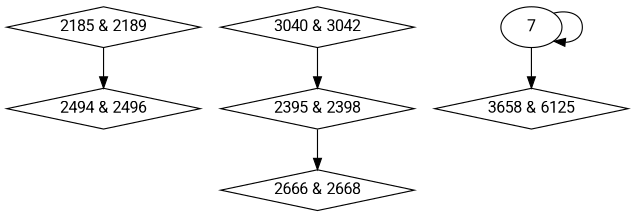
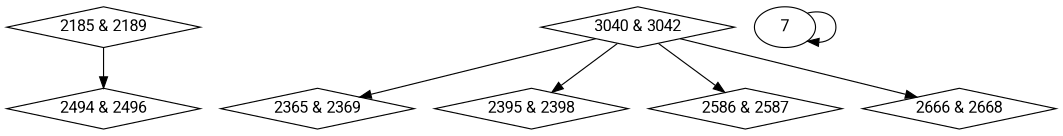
none -> (317, 109)
(531, 109) -> none
none -> (745, 109)
(317, 144) -> (793, 67)
